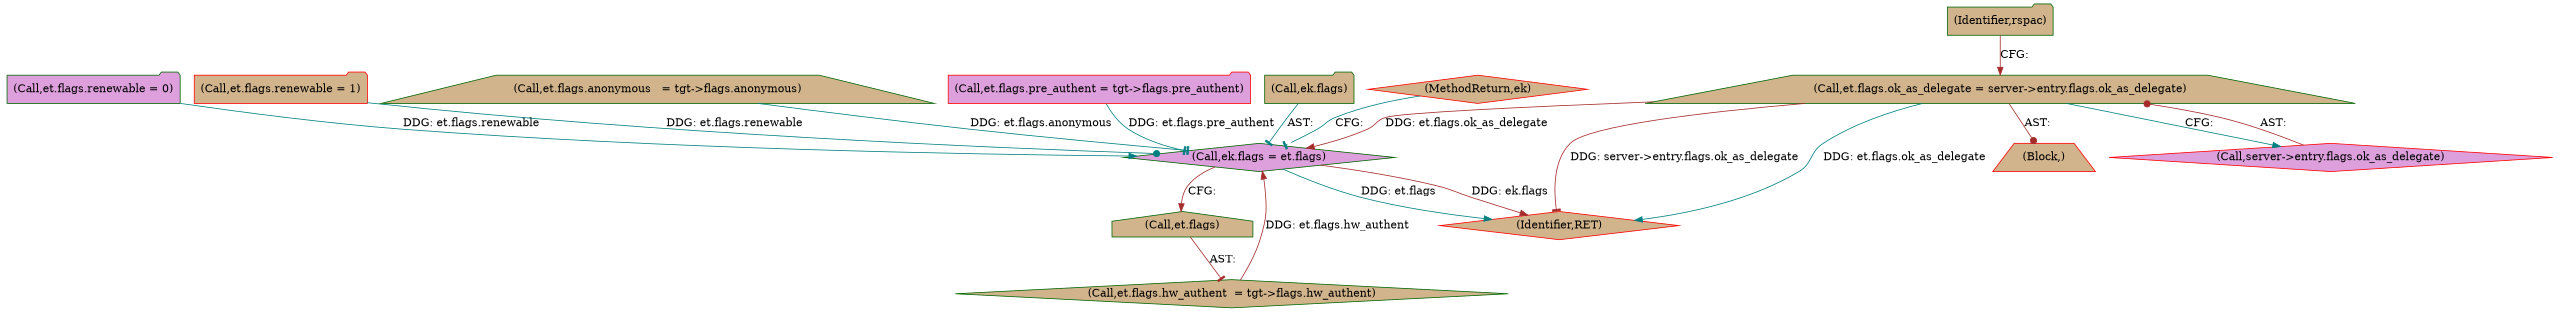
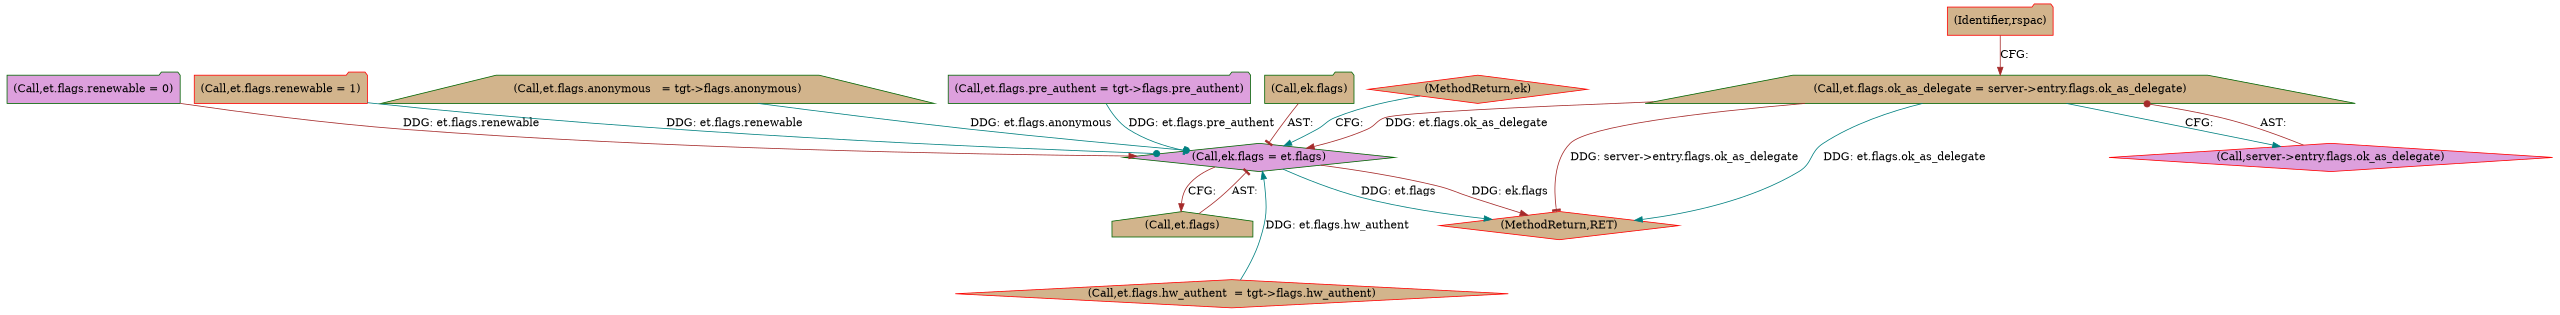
(2000, 21) -> (2000, 21)
(1099, 89) -> (1099, 89)
(1353, 111) -> (1353, 111)
(1284, 122) -> (1284, 122)
(971, 129) -> (971, 129)
(654, 144) -> (654, 144)
(2044, 157) -> none
(1559, 226) -> (1559, 226)
(1262, 232) -> (1262, 232)
(1205, 257) -> (1223, 195)
(1232, 294) -> (1232, 294)
